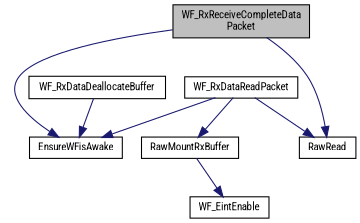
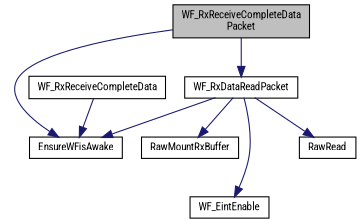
(307, 75) -> (241, 52)
(97, 87) -> (97, 87)
(207, 173) -> (250, 143)
